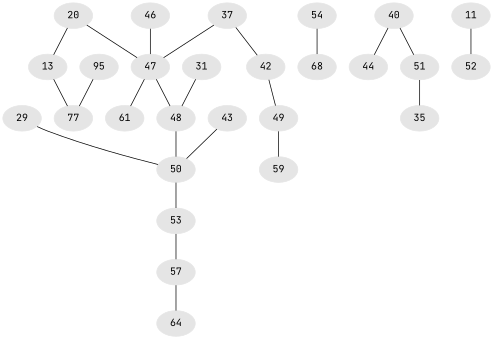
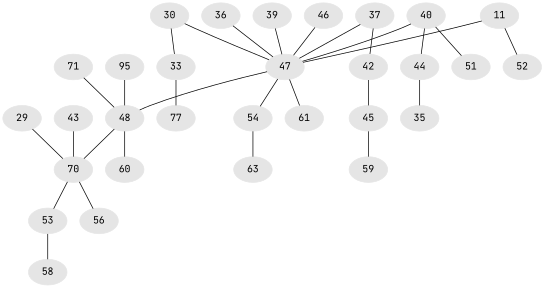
(73, 16) -> (170, 16)
none -> (221, 16)
none -> (272, 16)
none -> (393, 42)
none -> (357, 44)
(48, 67) -> (176, 67)
(202, 67) -> (73, 67)
(317, 67) -> (253, 170)
(86, 93) -> (125, 93)
none -> (269, 93)
(420, 93) -> (420, 93)
(279, 118) -> (368, 118)
none -> (125, 170)
(176, 170) -> (73, 170)
none -> (99, 221)
(176, 272) -> (48, 272)
(176, 323) -> none
